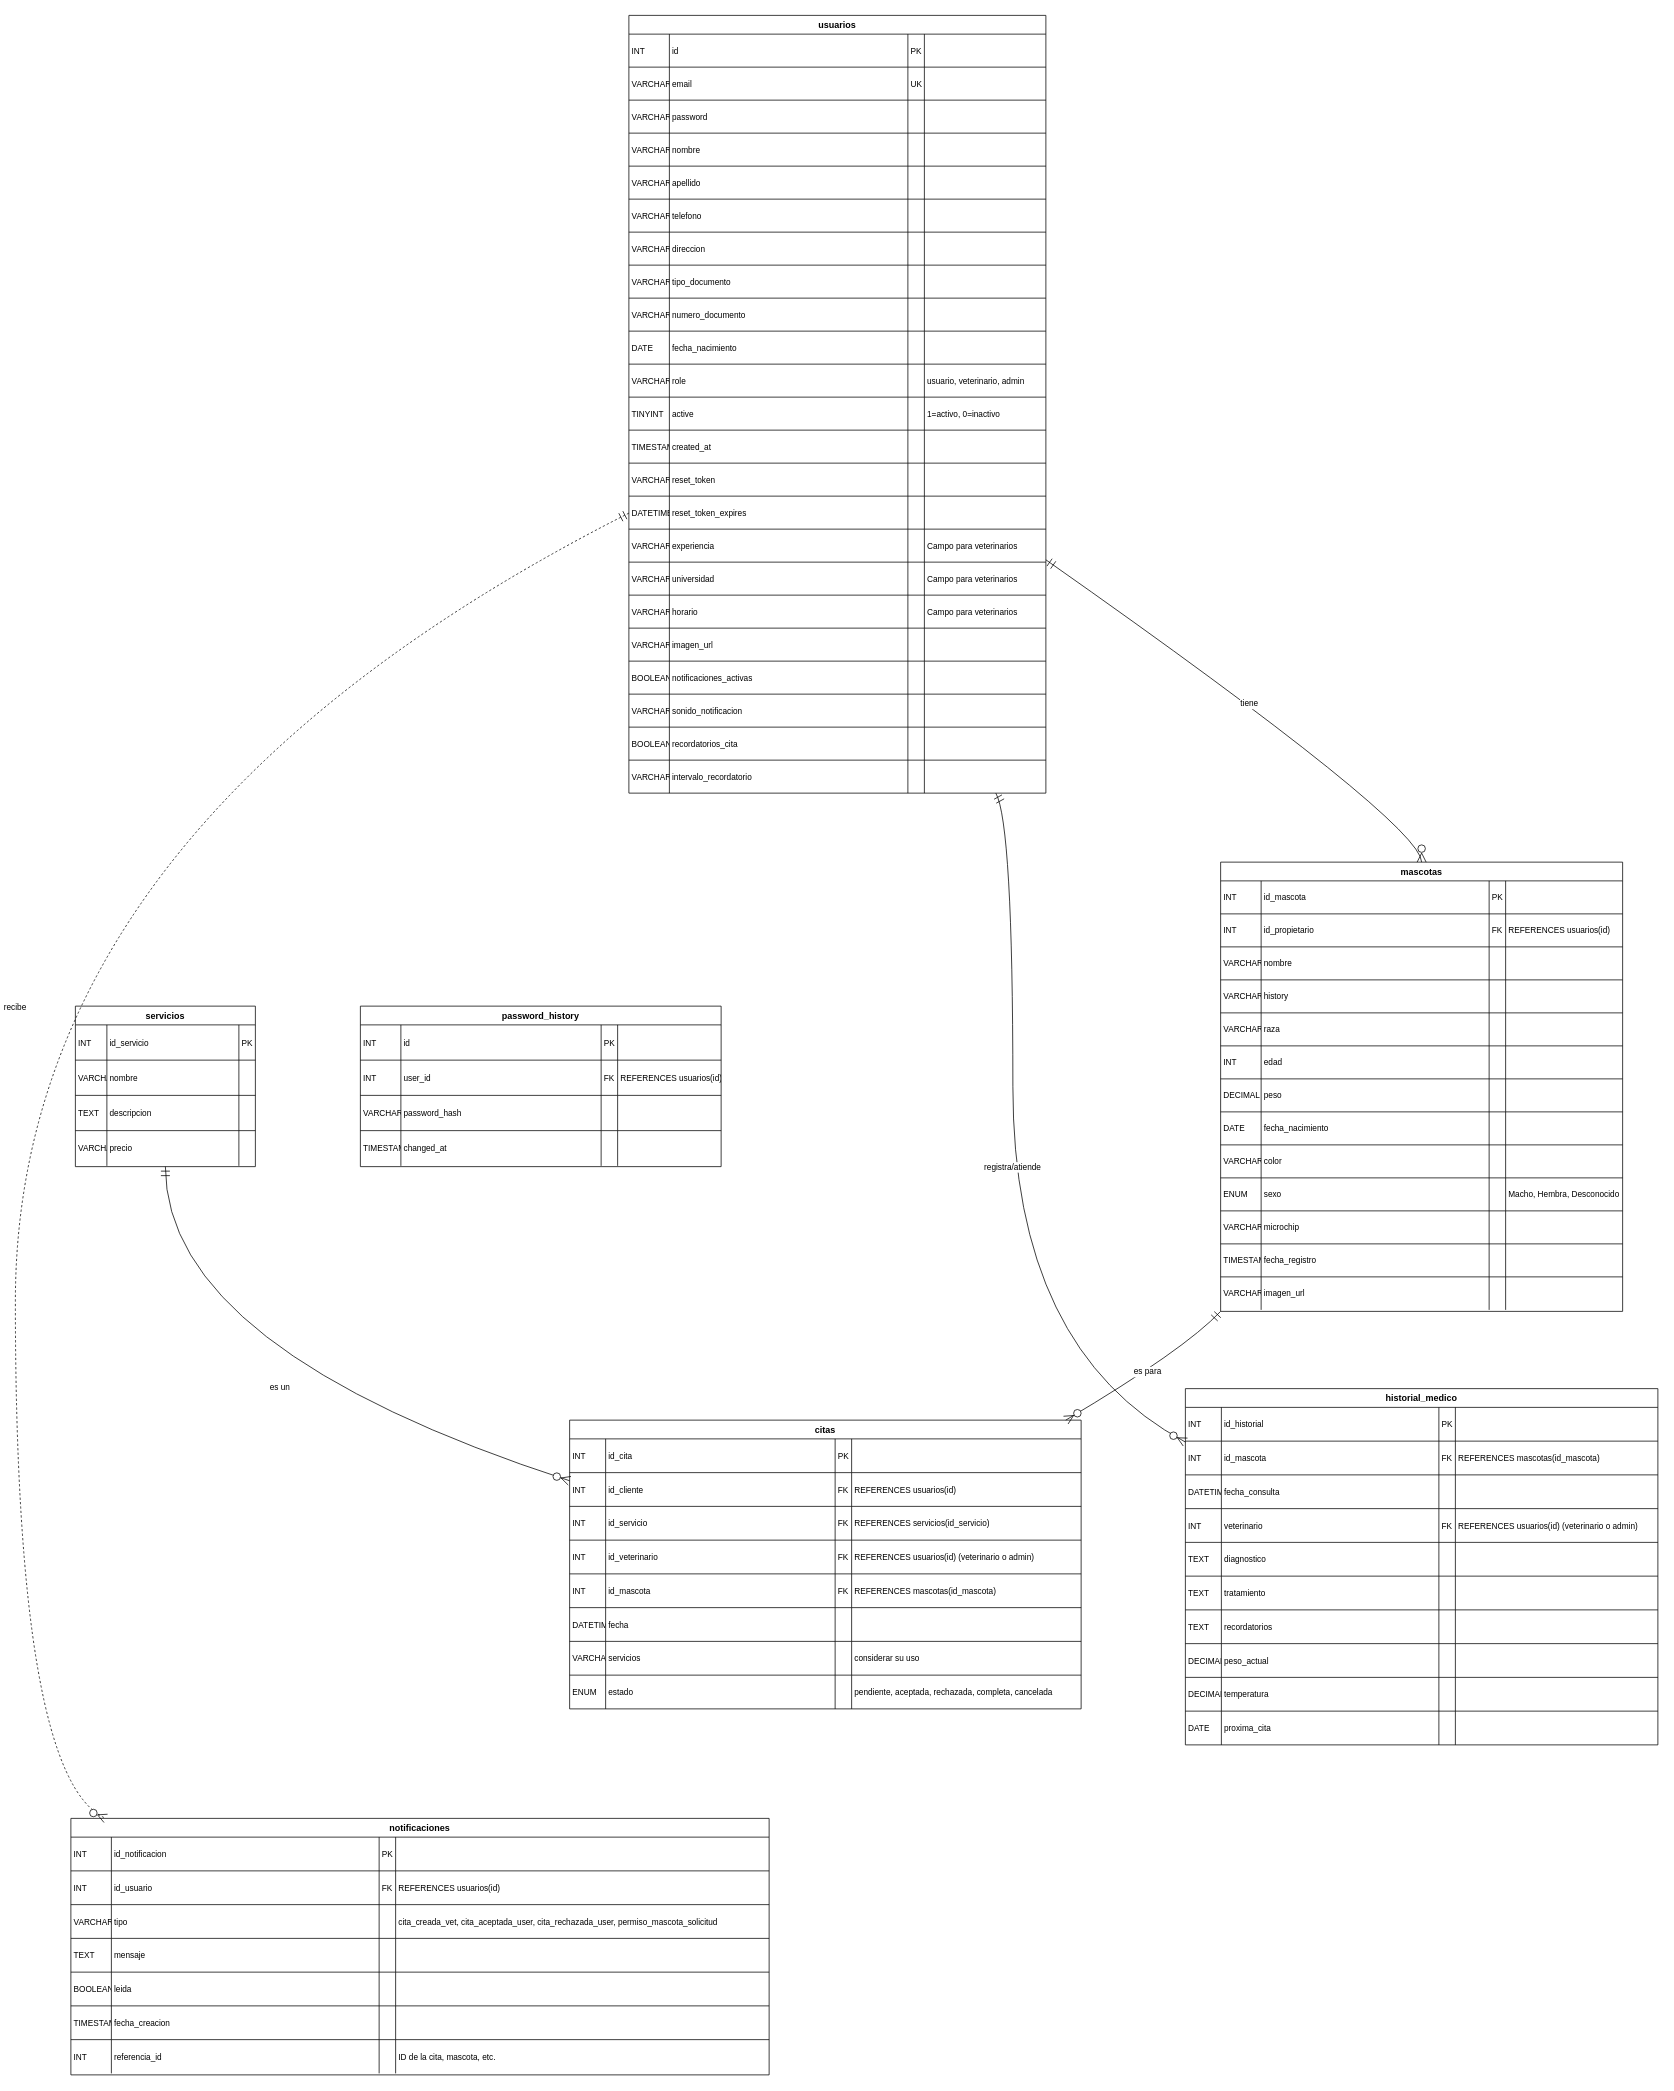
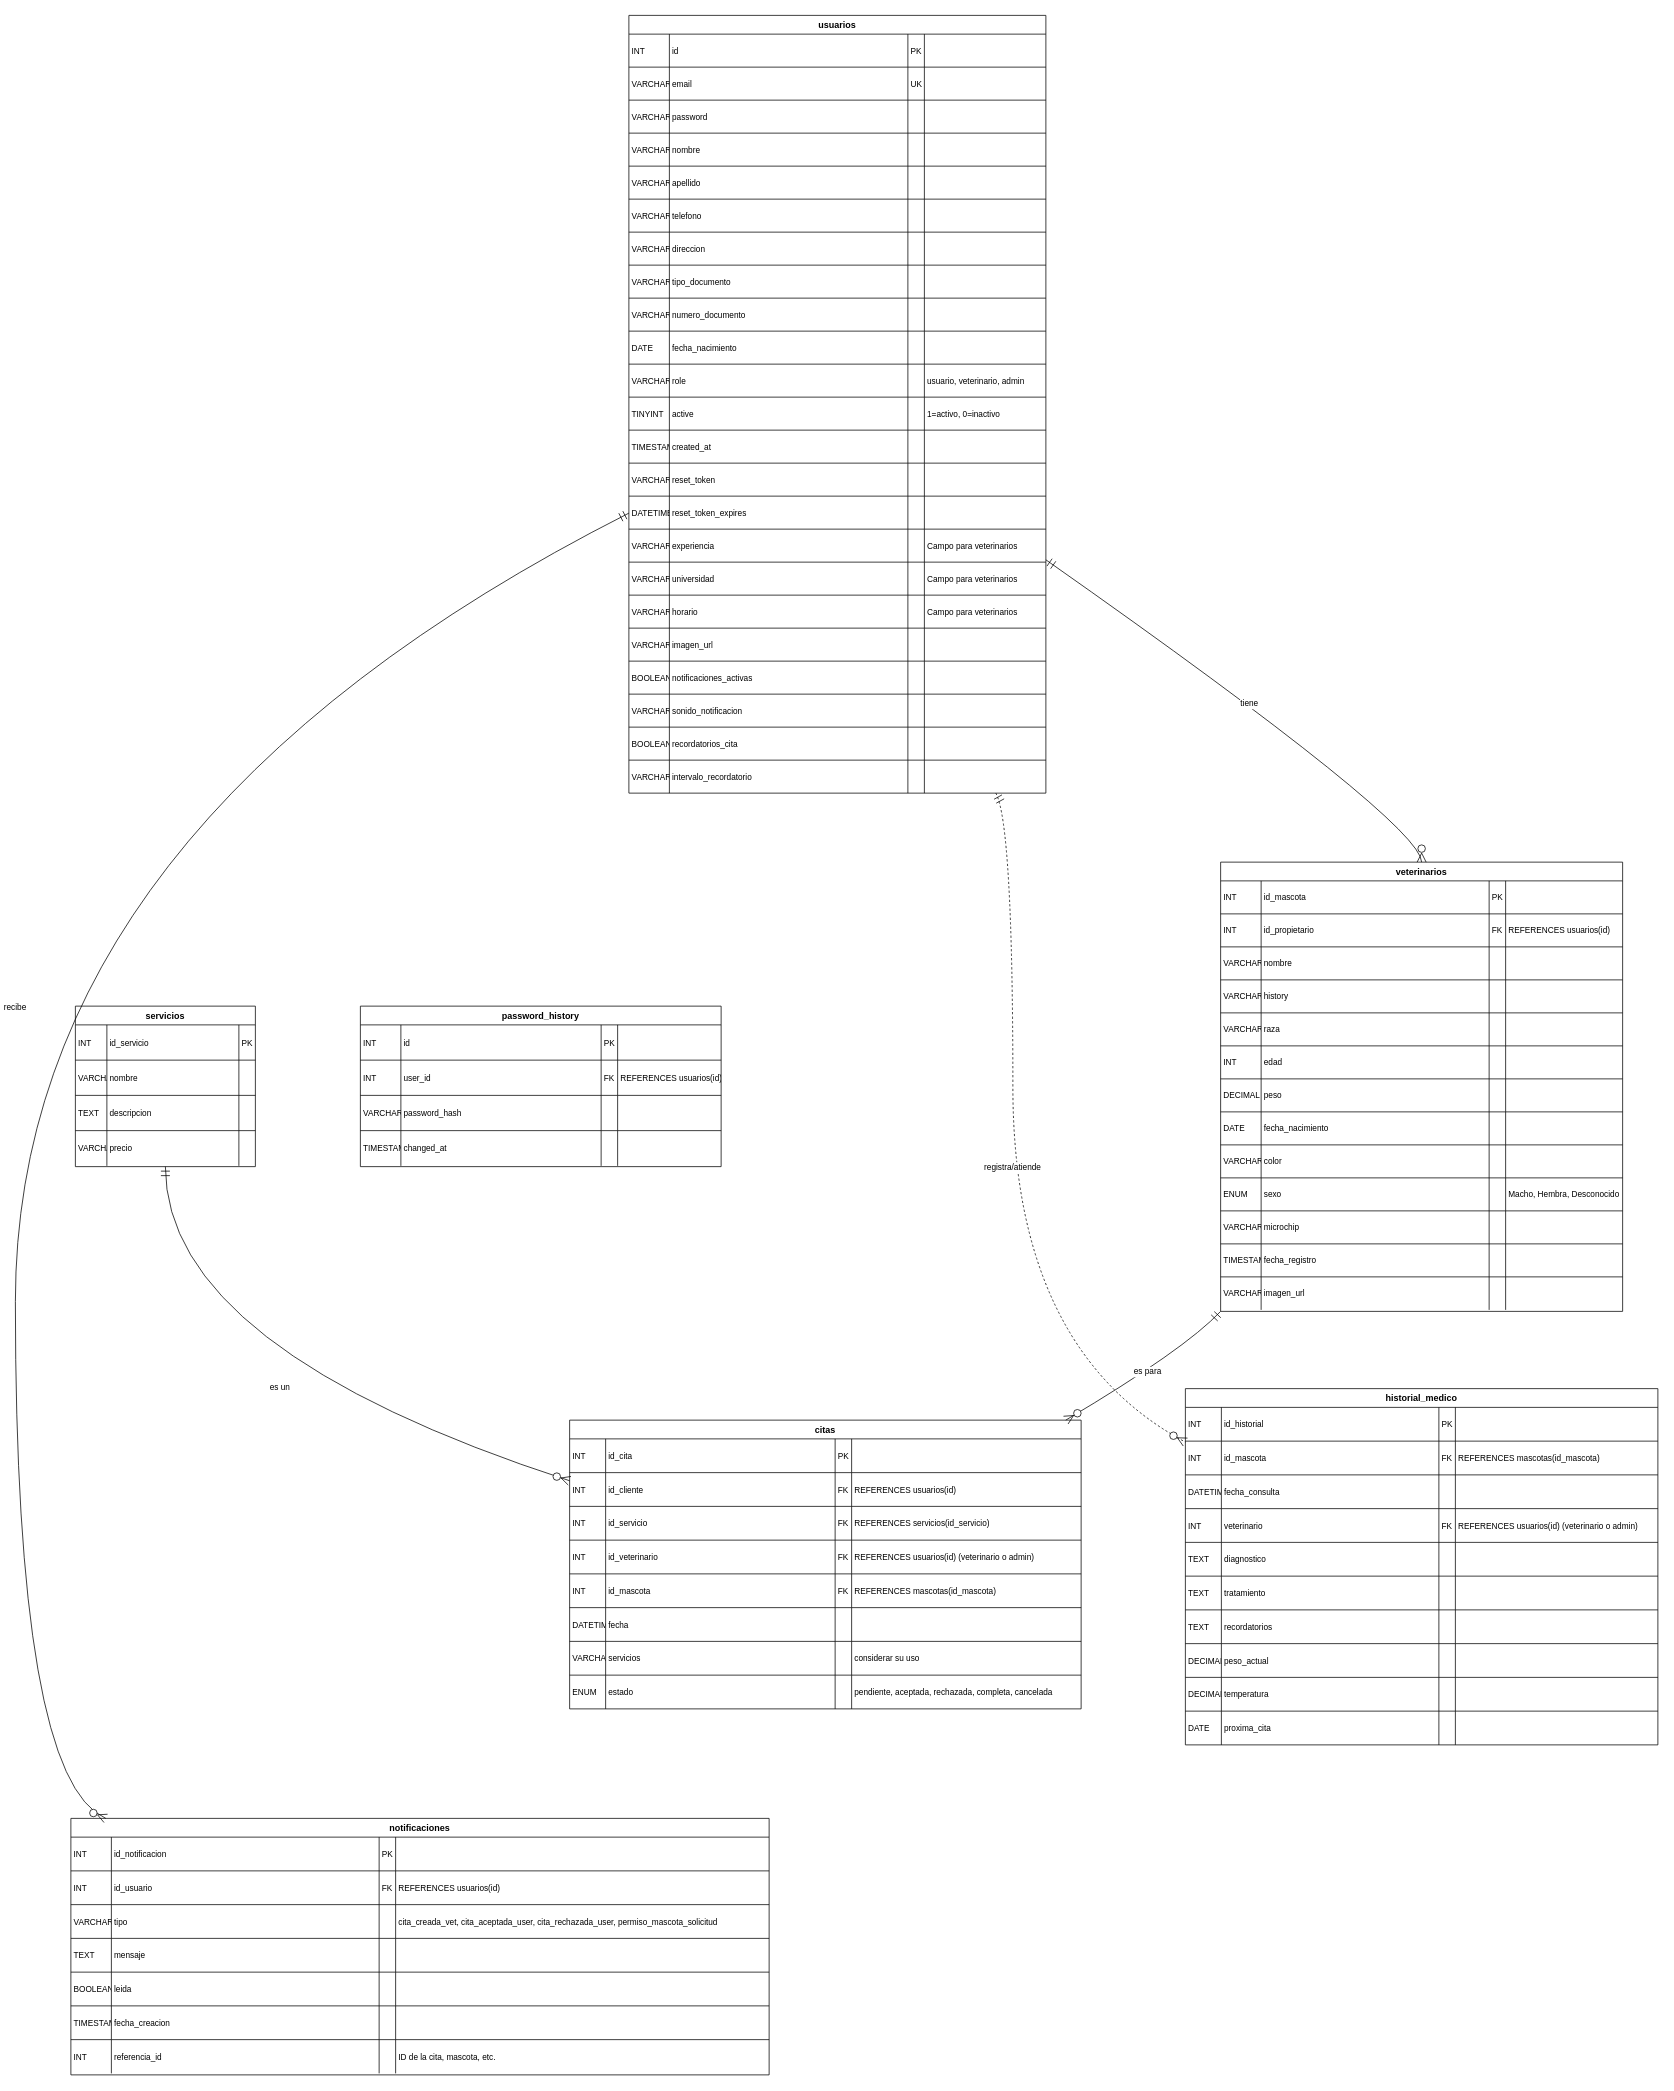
(1421, 872) -> (1421, 872)
(1012, 979) -> (1012, 979)
(64, 1049) -> (64, 1049)
